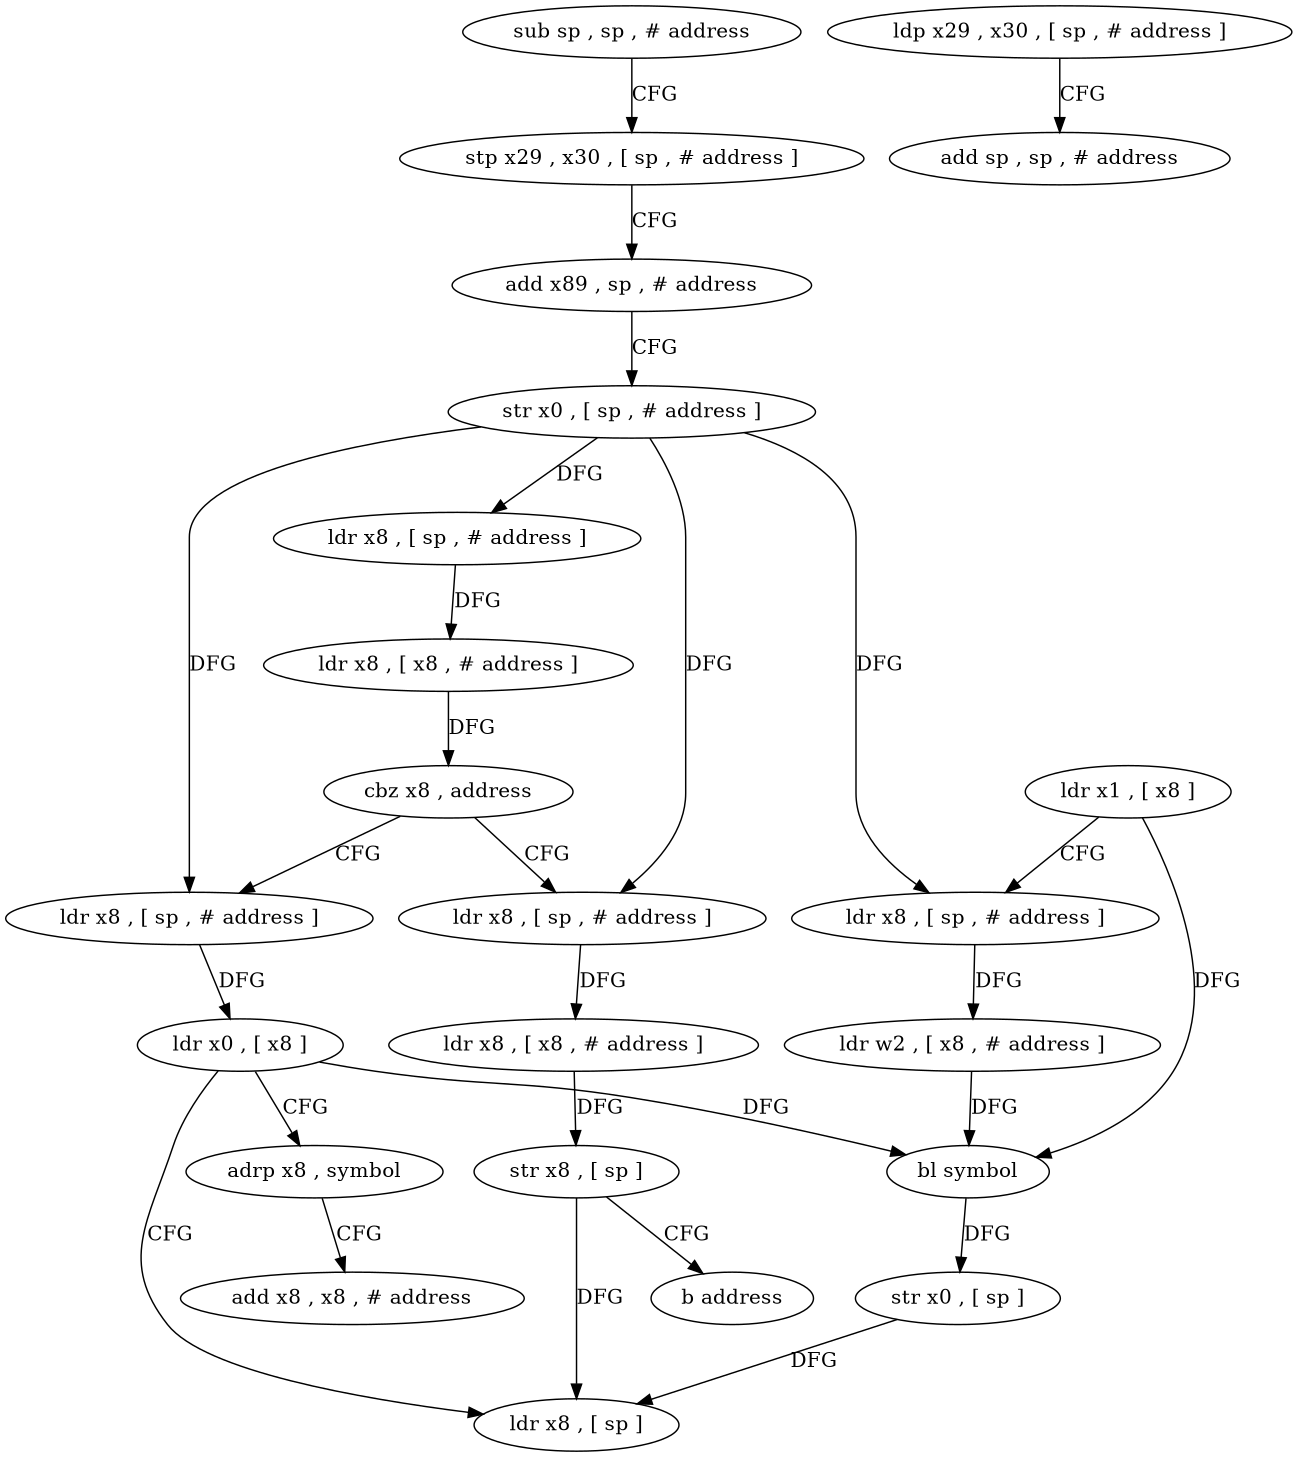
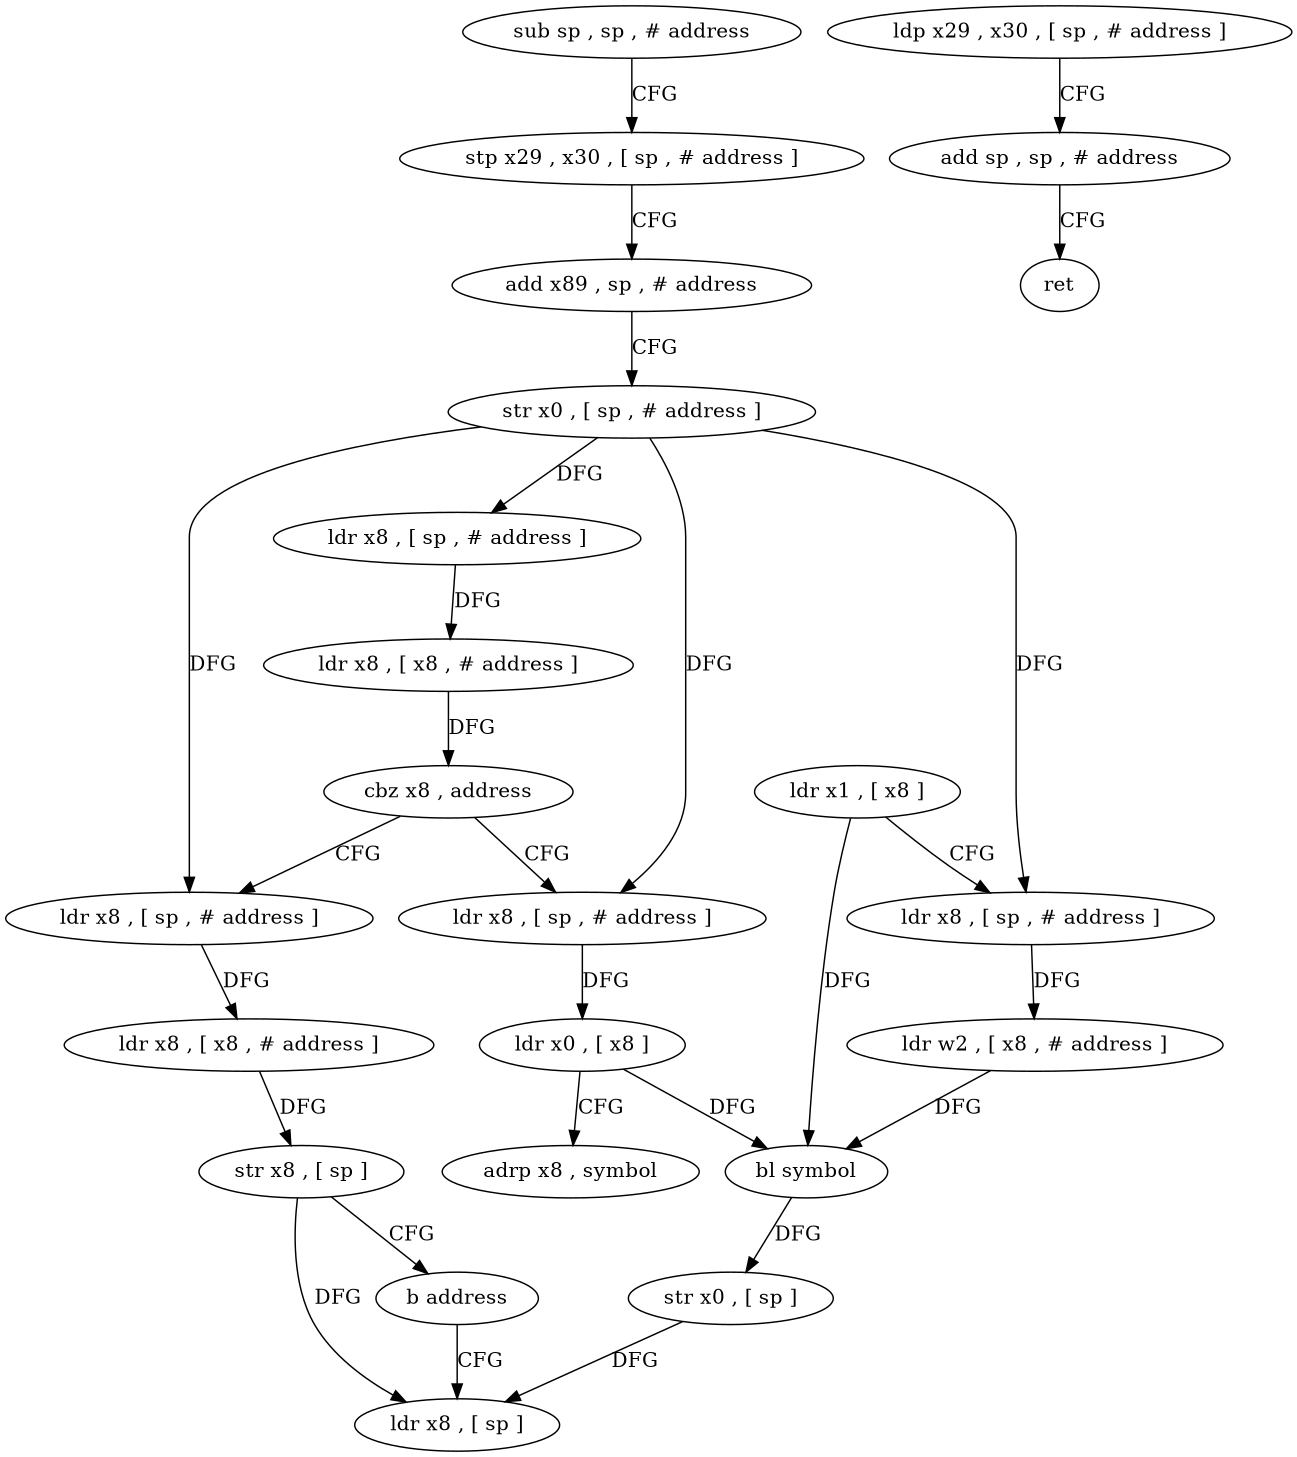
none -> (1060, 285)
(352, 1298) -> none
(182, 1338) -> (457, 1354)
